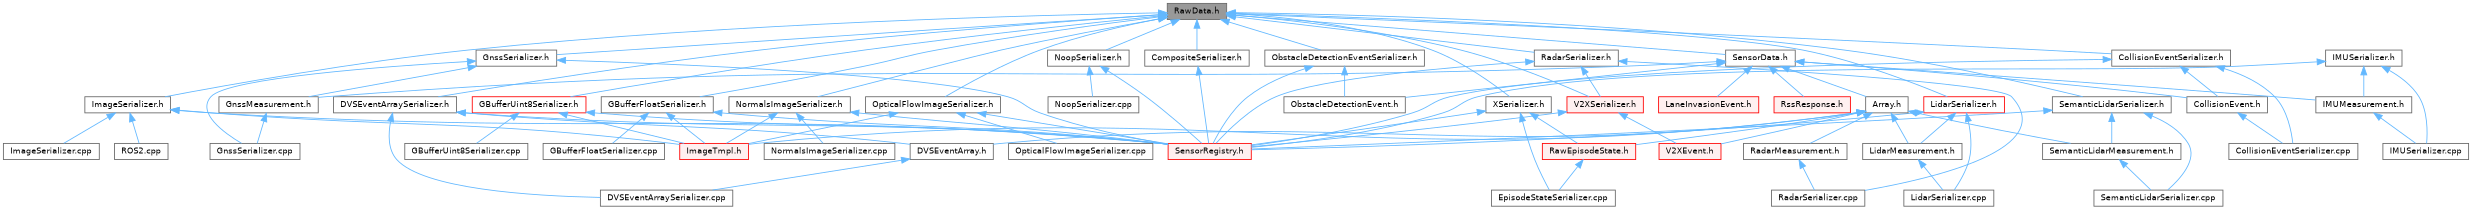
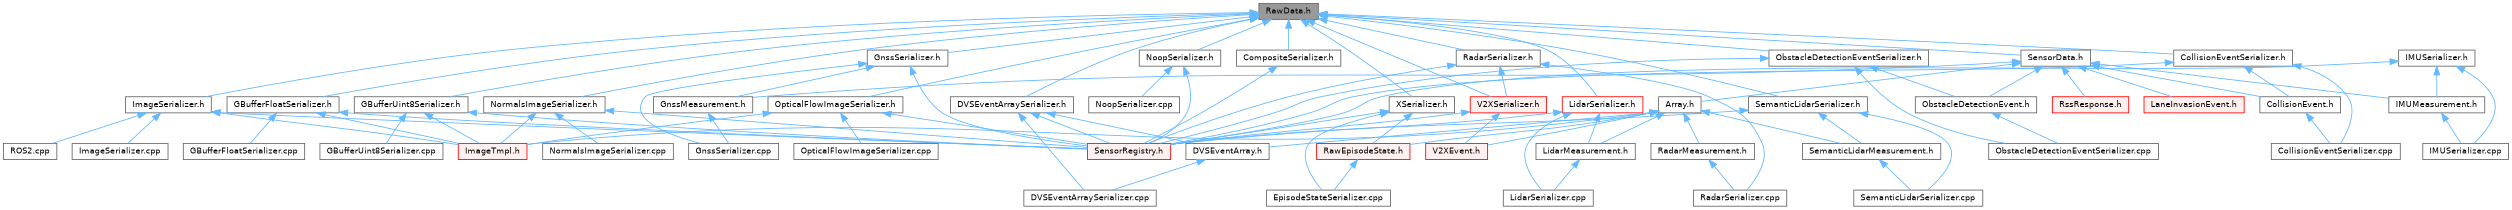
(529, 105) -> (411, 105)
none -> (2074, 151)
